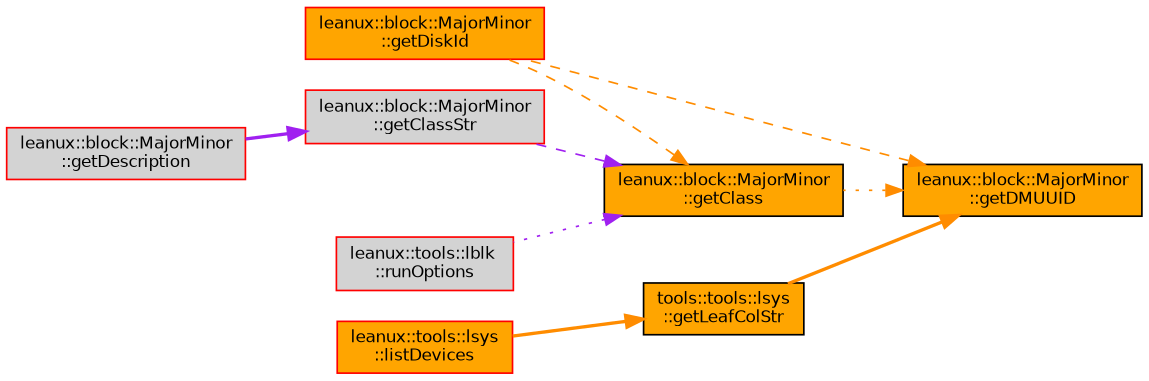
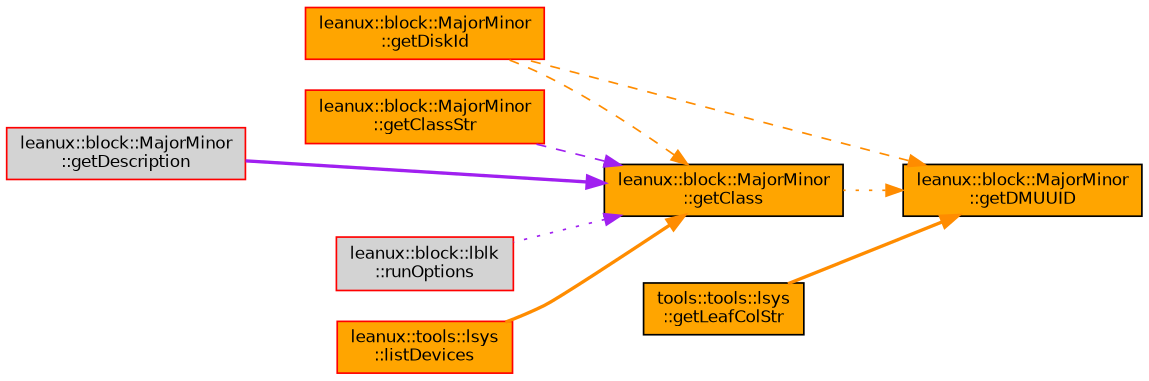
(425, 117) -> (425, 117)
(267, 136) -> (416, 171)
(425, 264) -> (425, 264)
(569, 329) -> (590, 277)
